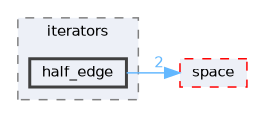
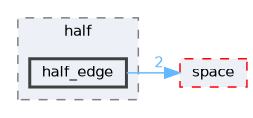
(78, 32) -> (78, 32)
